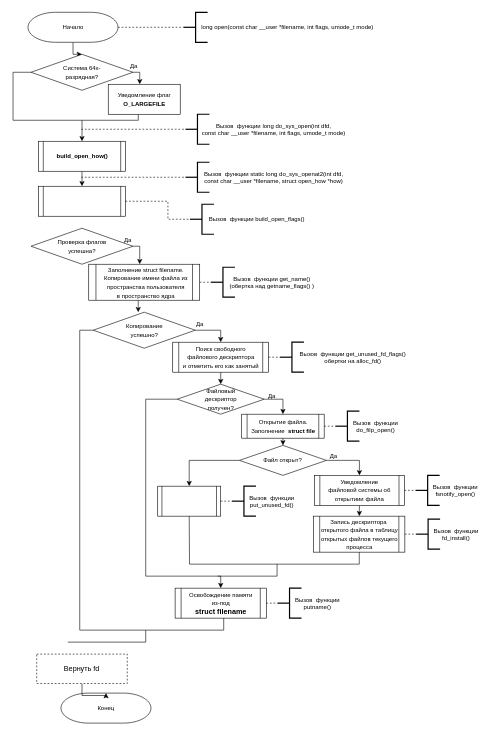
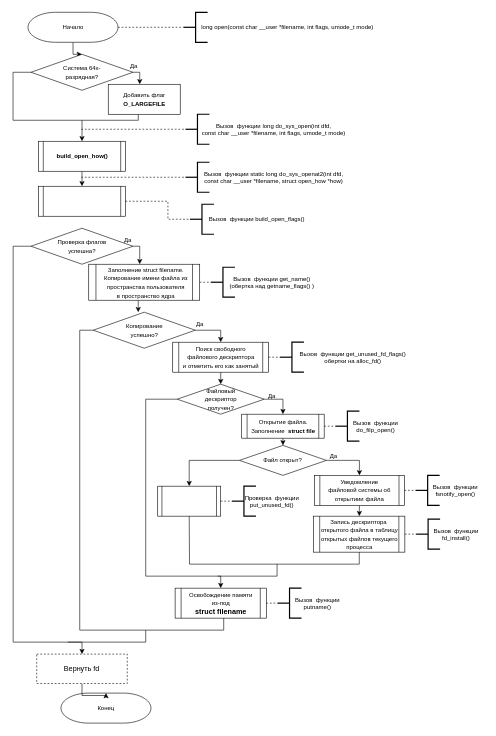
(144, 99) -> (144, 99)
(272, 501) -> (272, 501)
none -> (13, 641)
